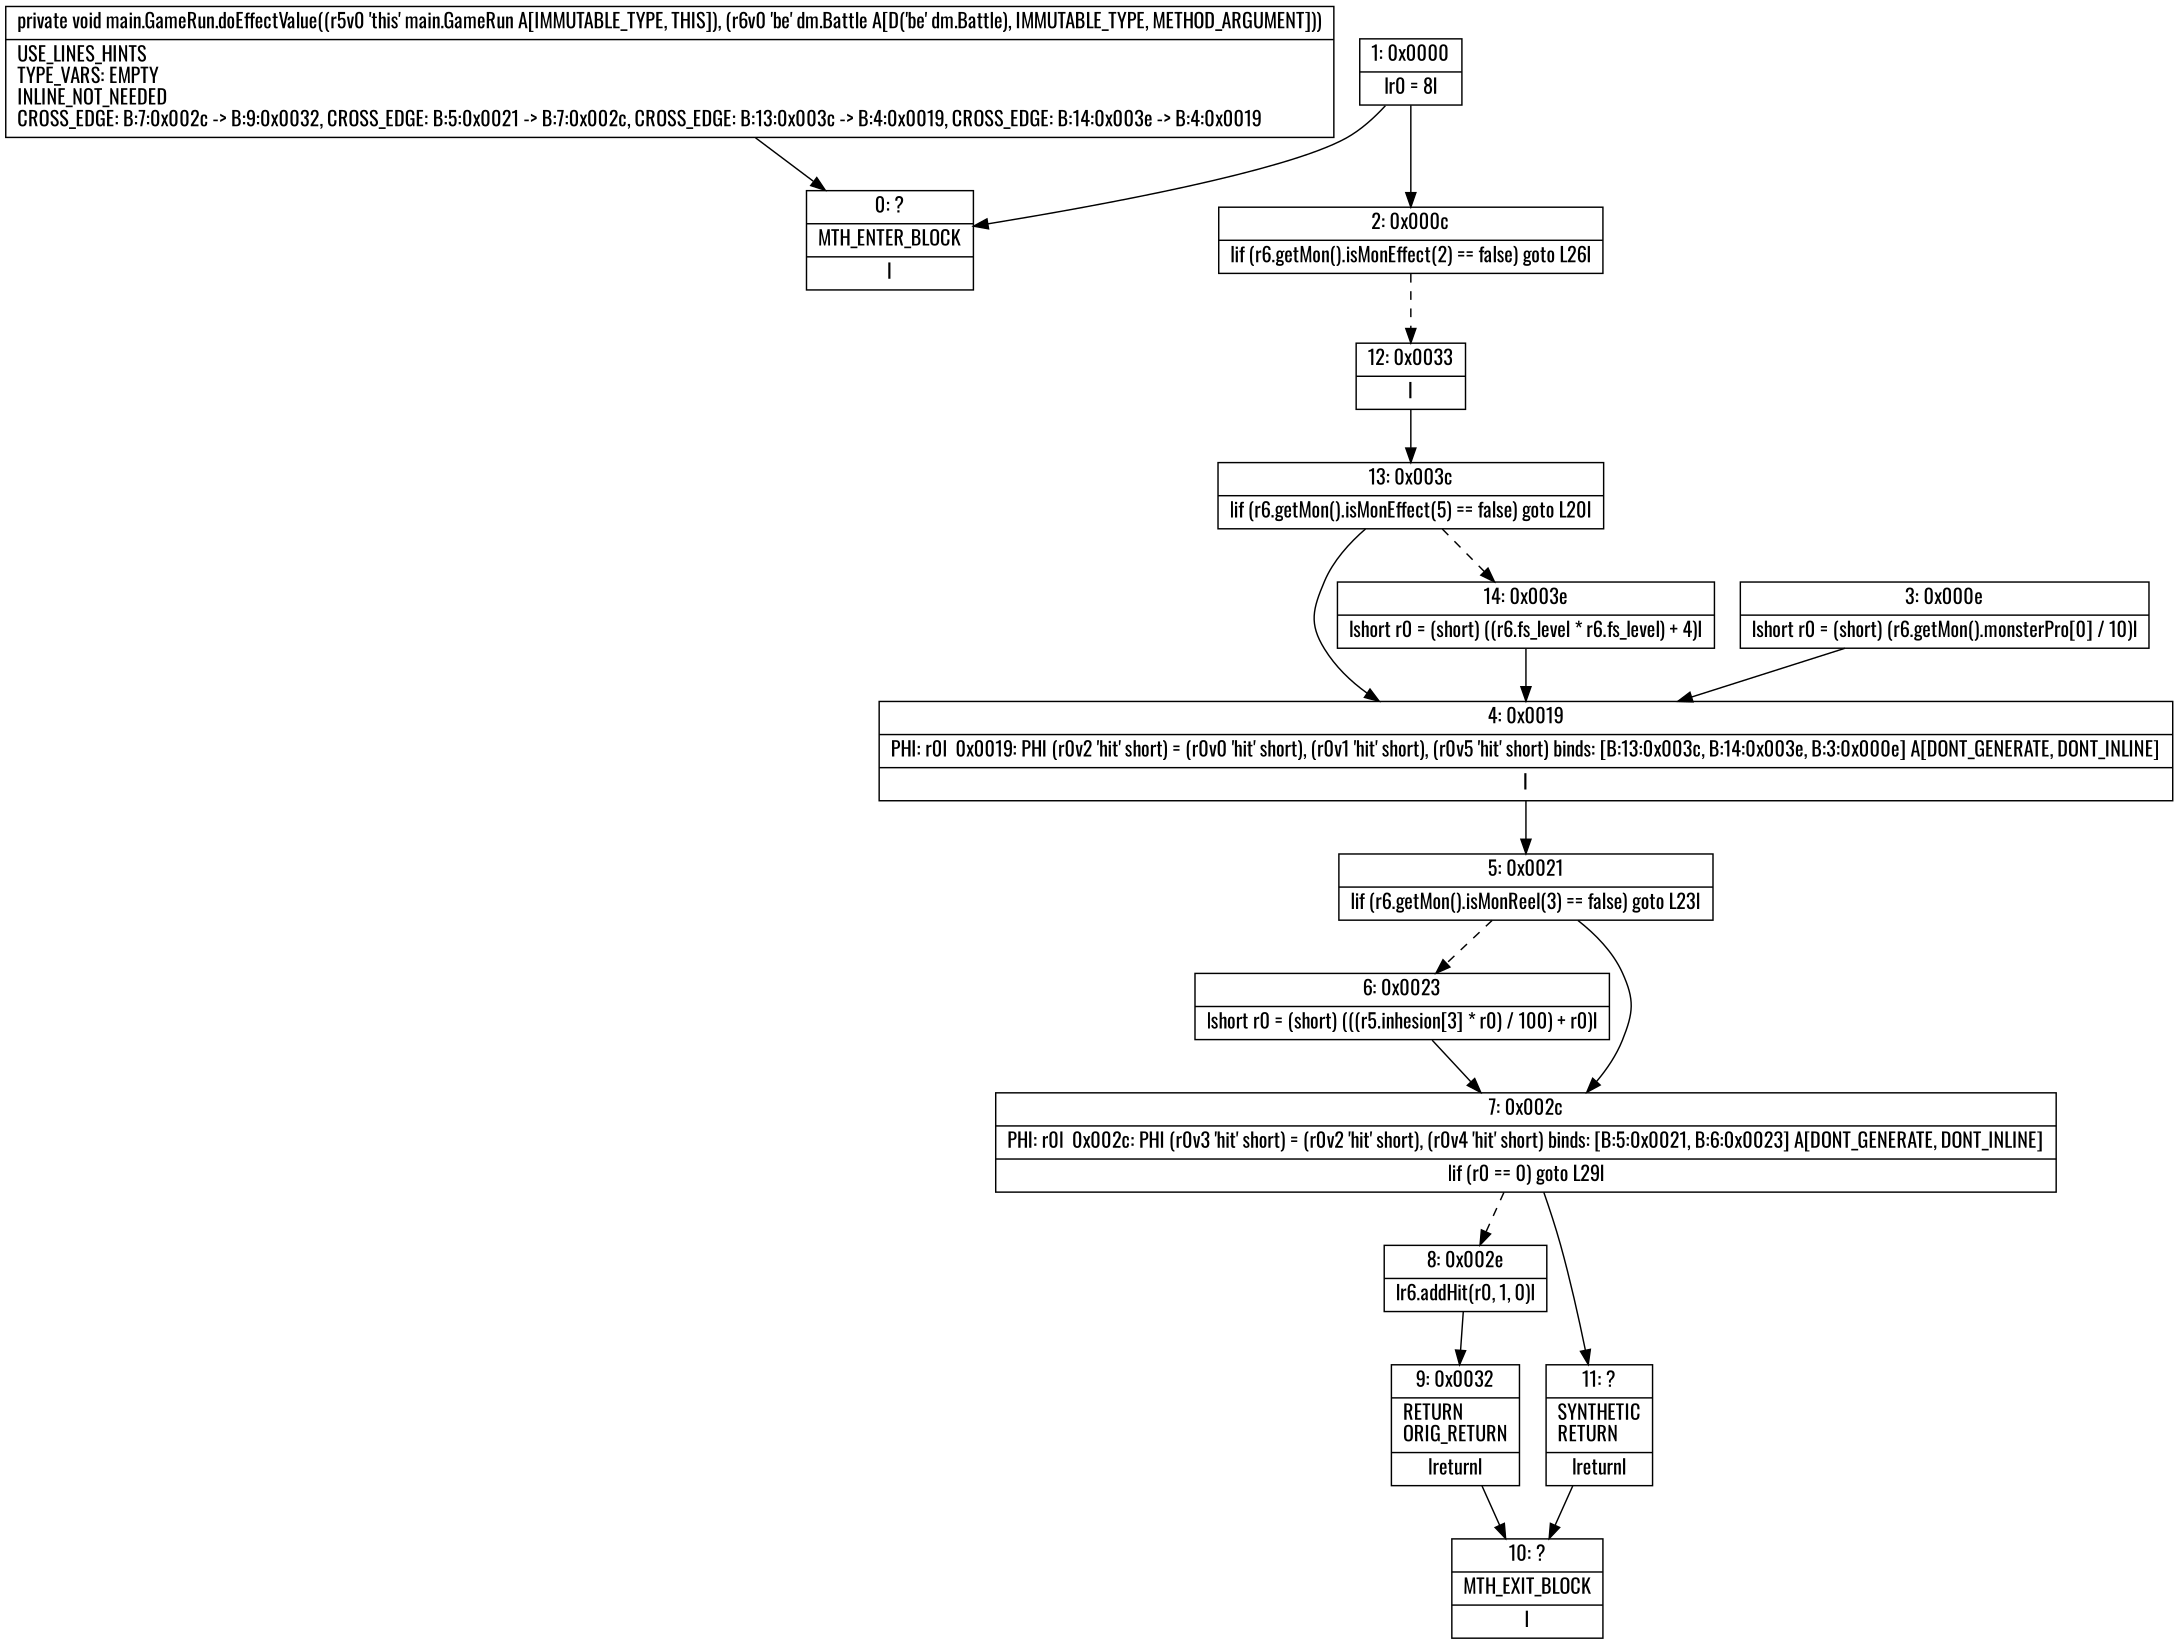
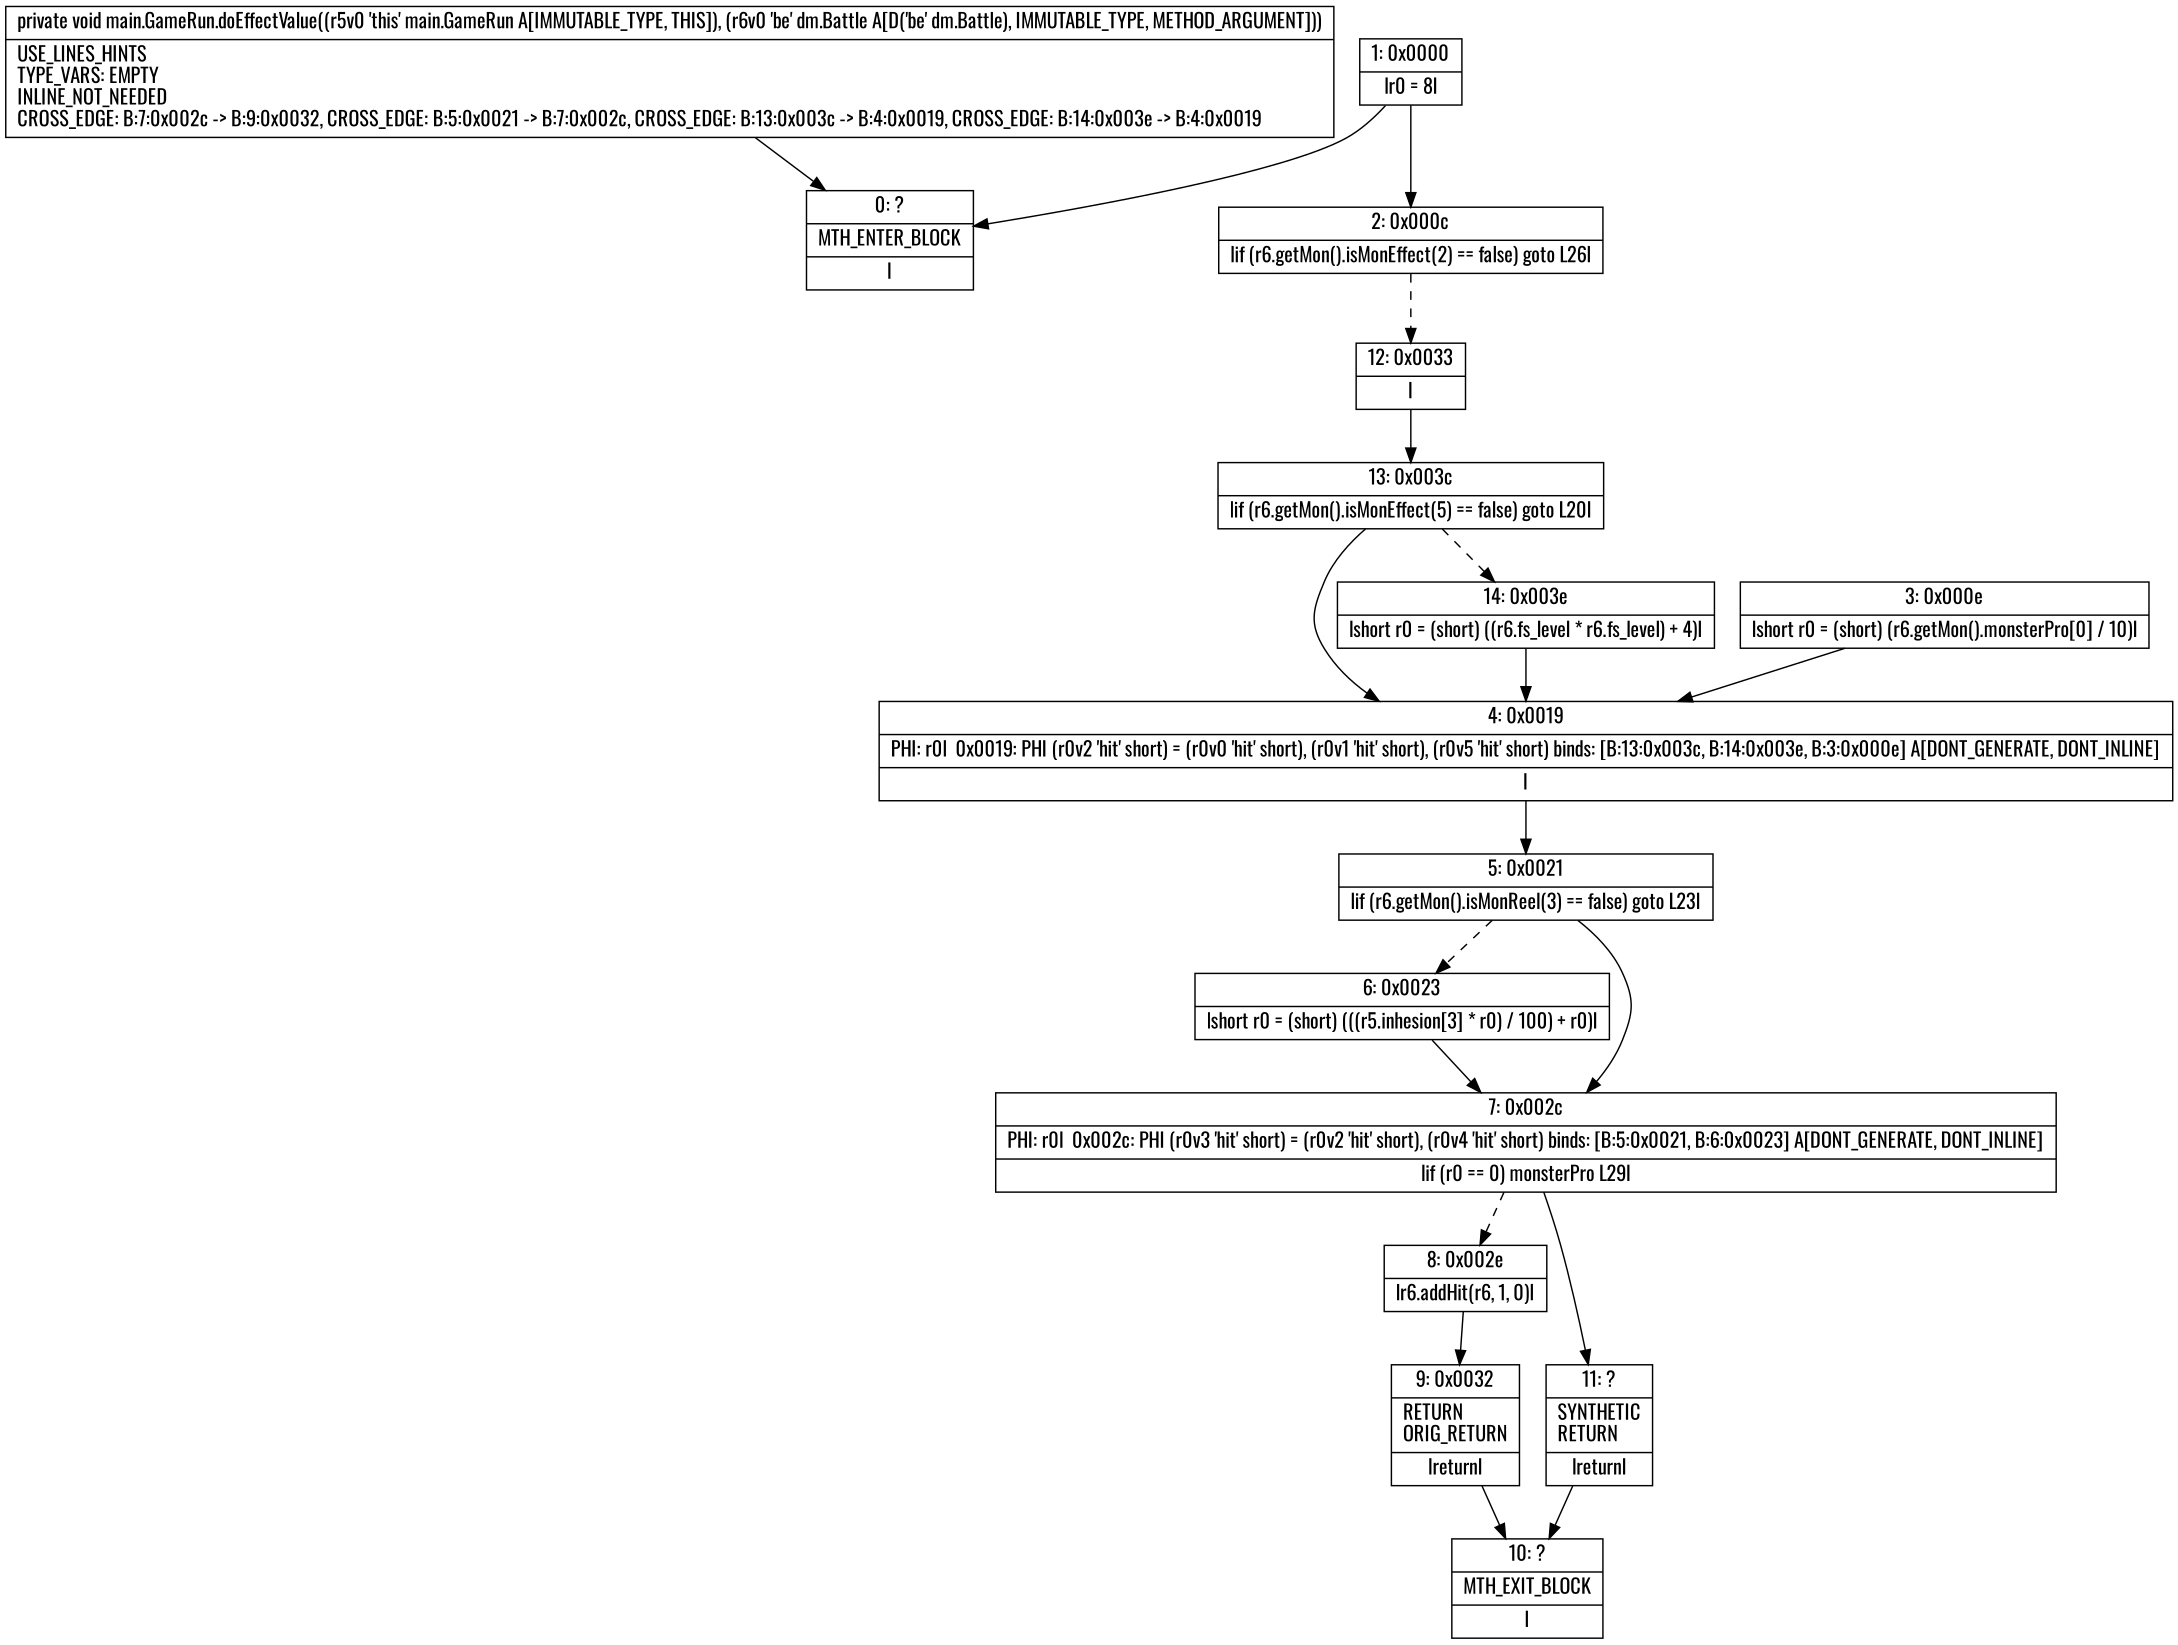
(1526, 1175) -> (1526, 1175)
(1466, 1294) -> (1466, 1294)
